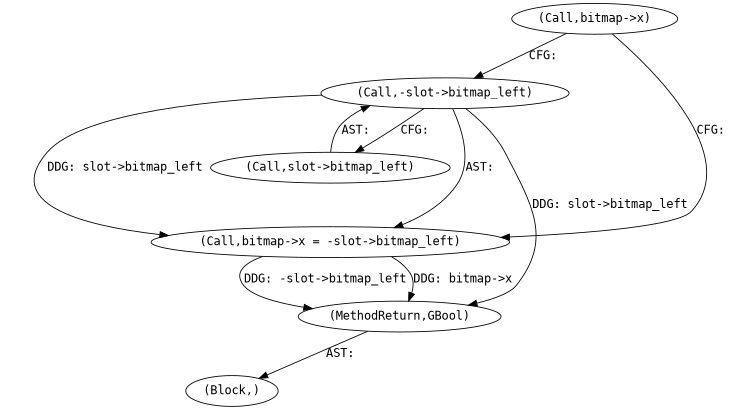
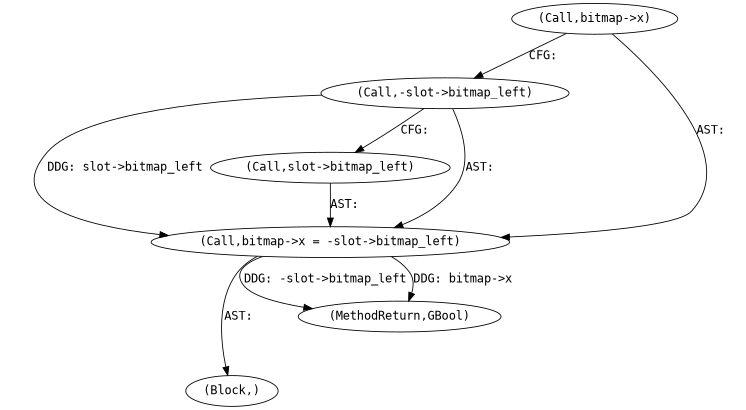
(340, 126) -> (330, 201)
(715, 130) -> (715, 130)
(532, 211) -> none
(317, 353) -> (224, 305)
